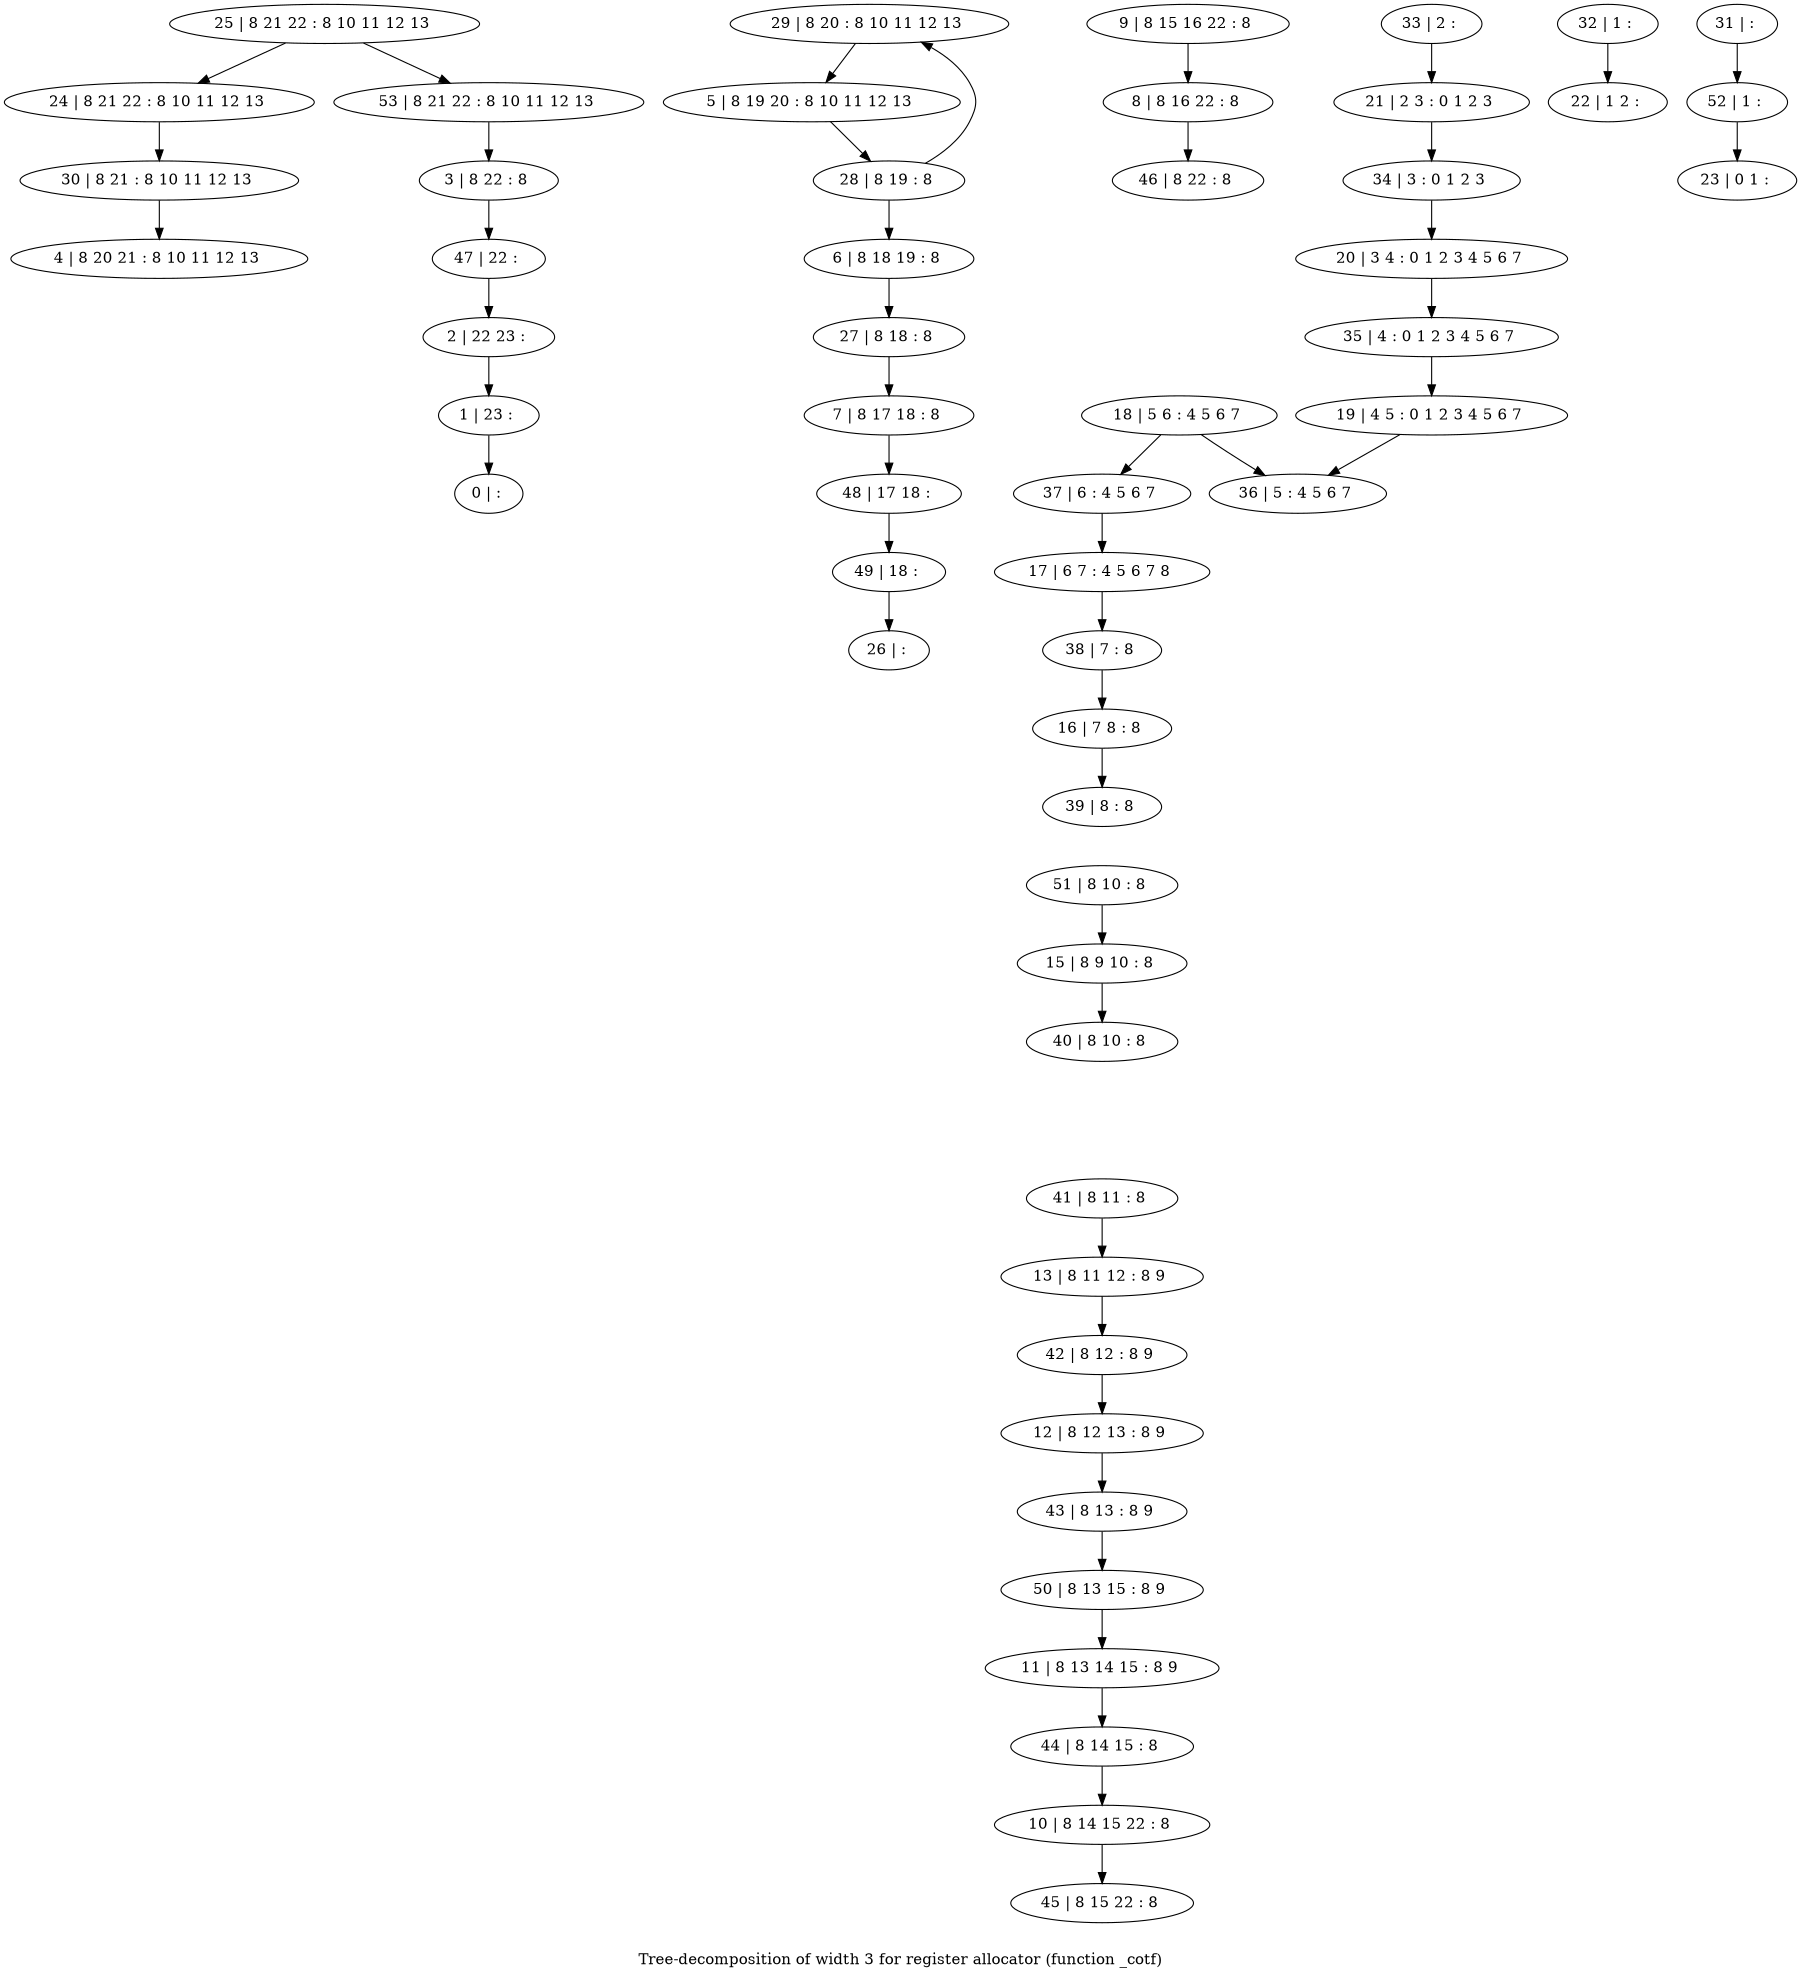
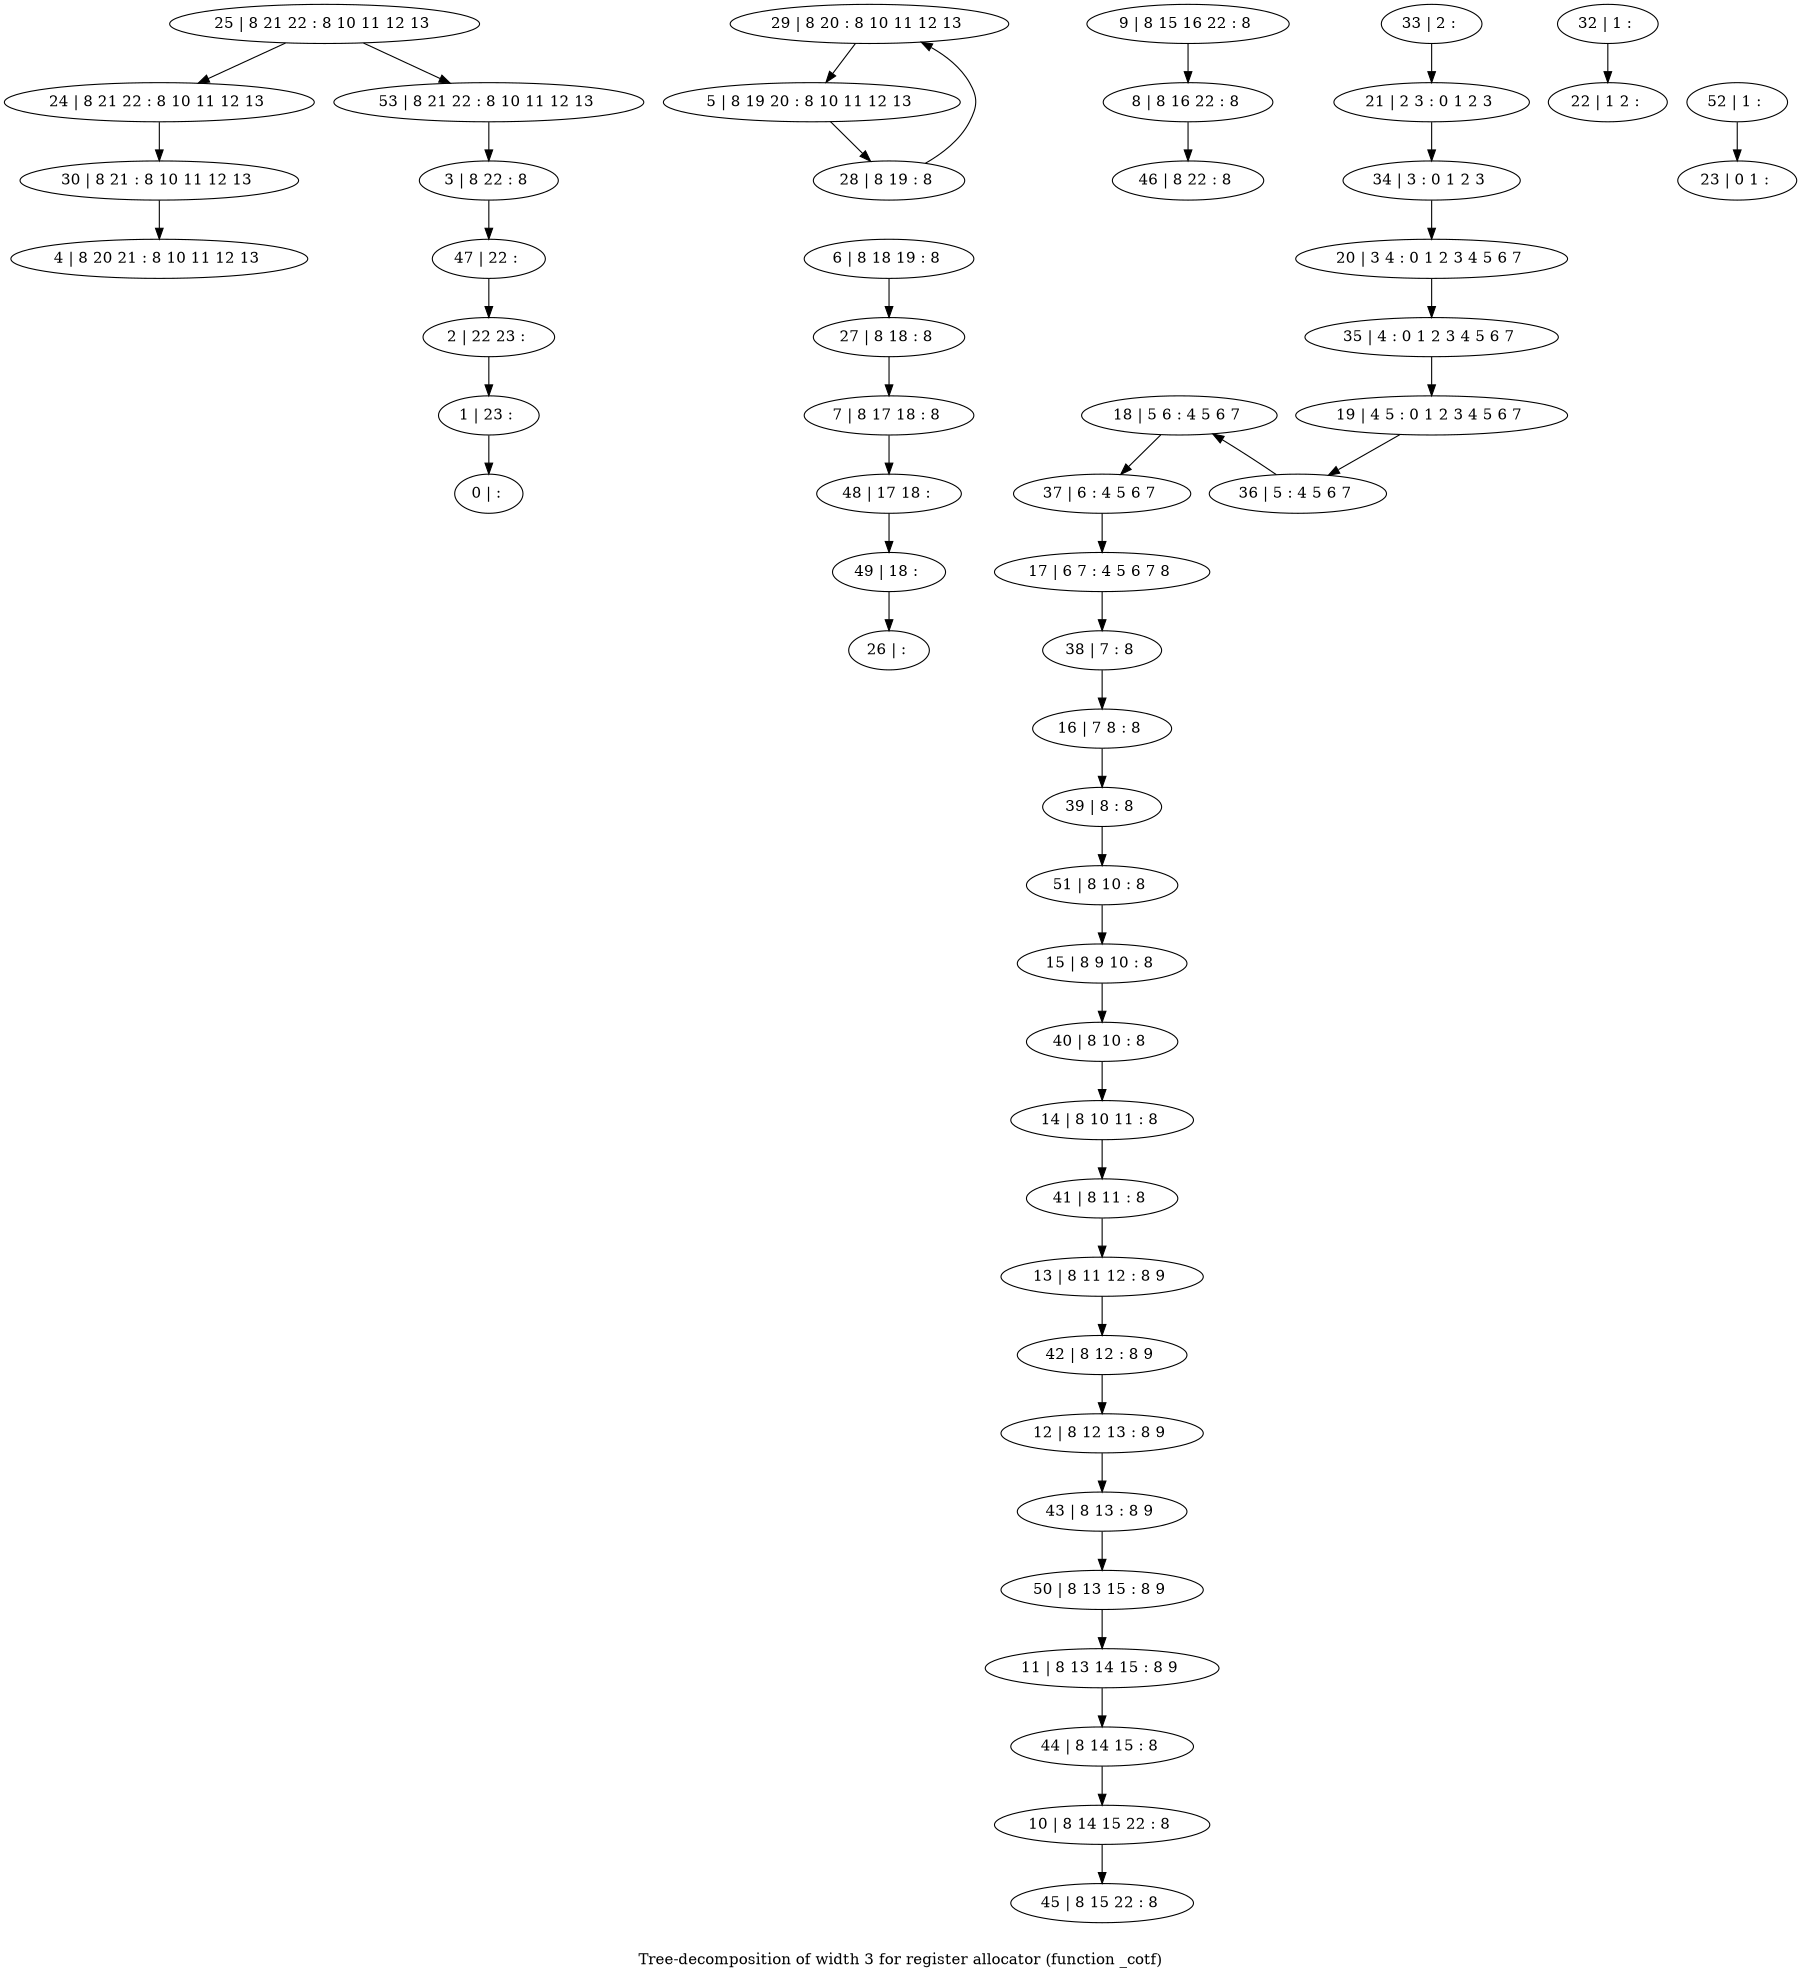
(1737, 24) -> none
(889, 214) -> none
(1228, 452) -> (1250, 457)
none -> (1102, 841)
none -> (1102, 1120)
